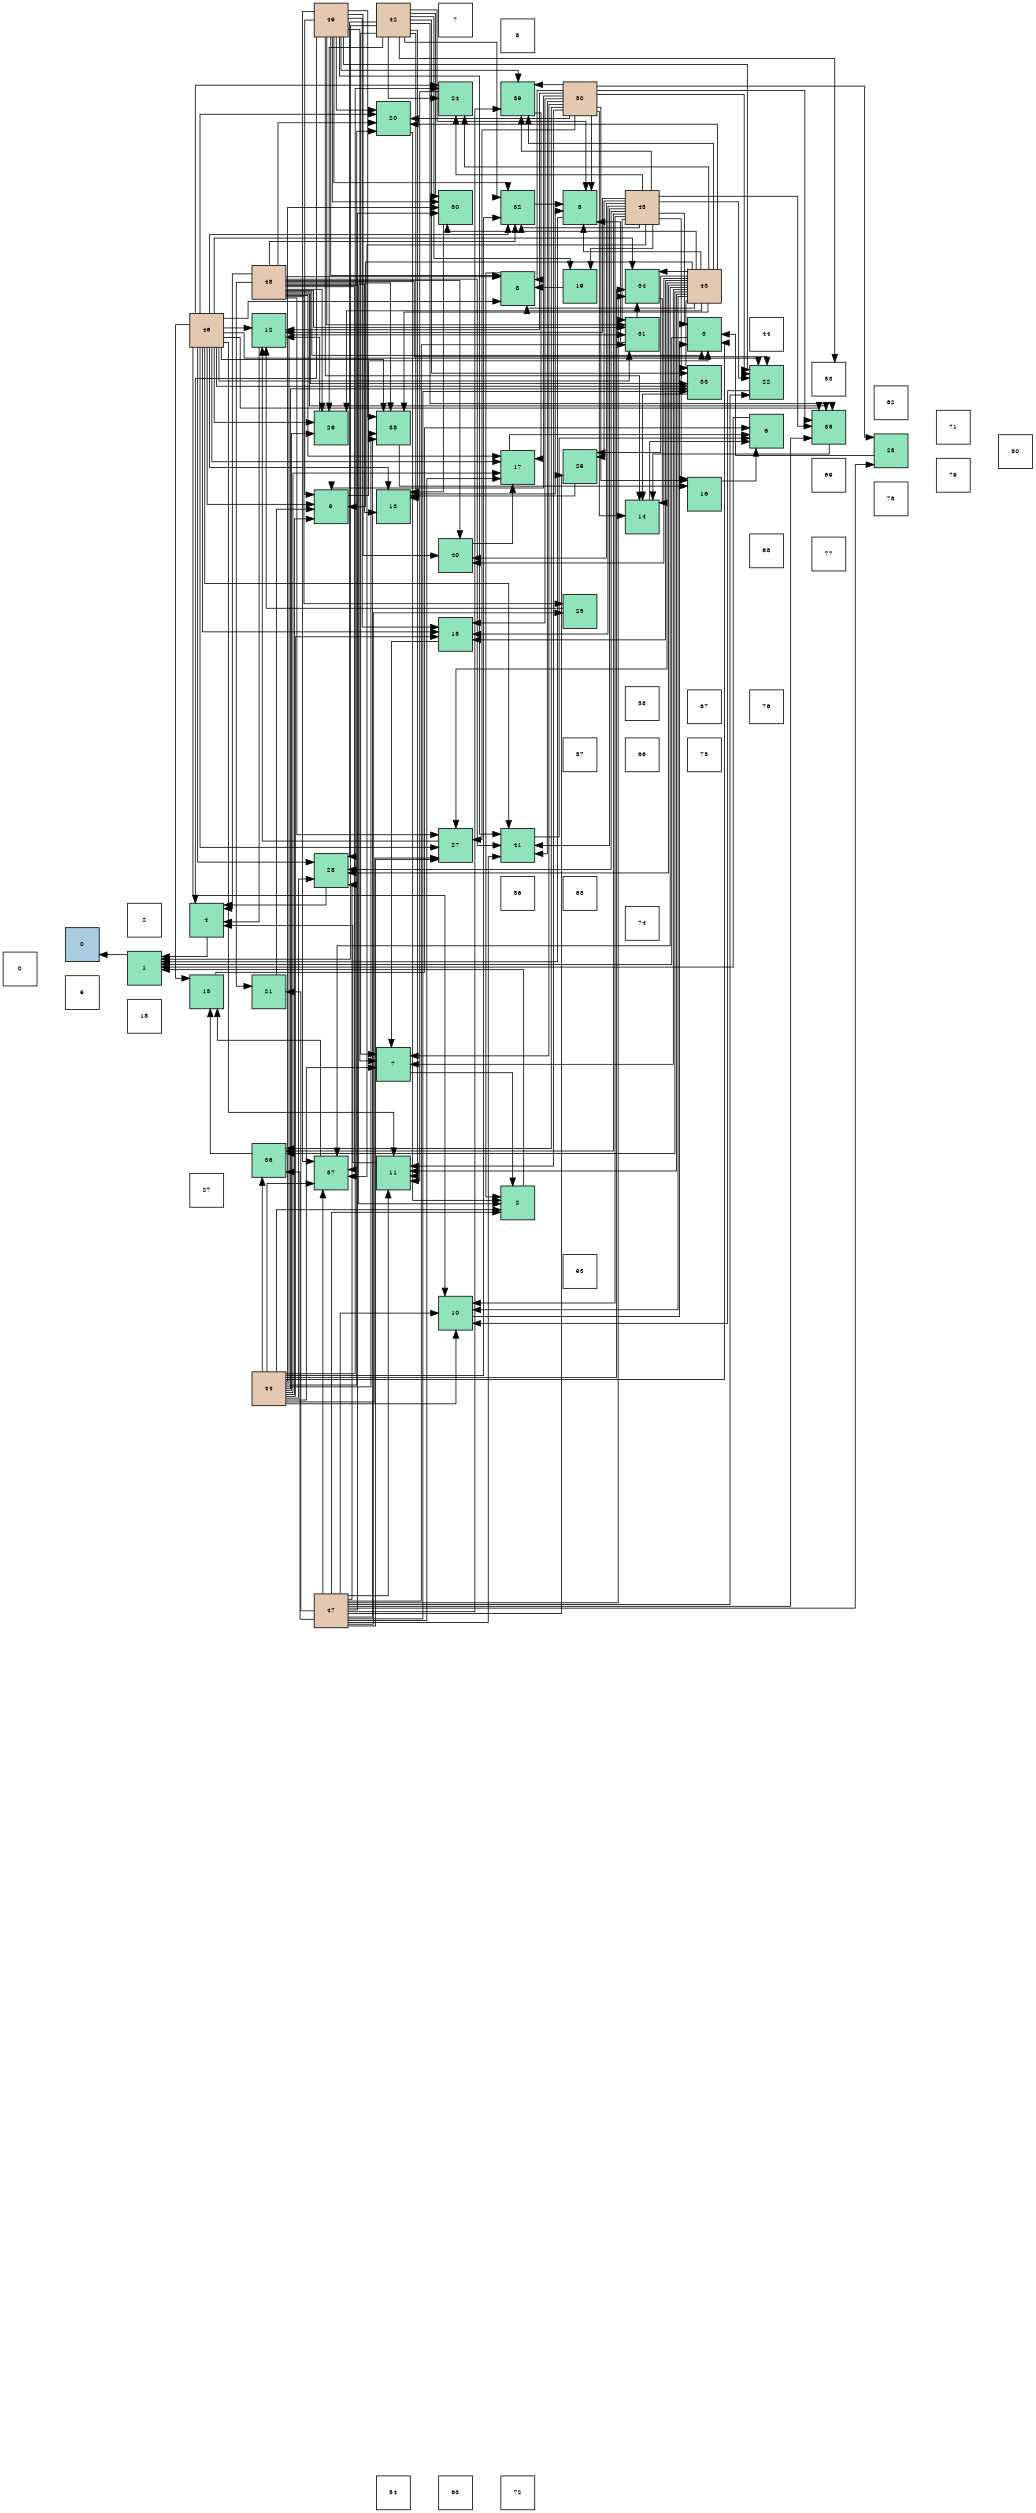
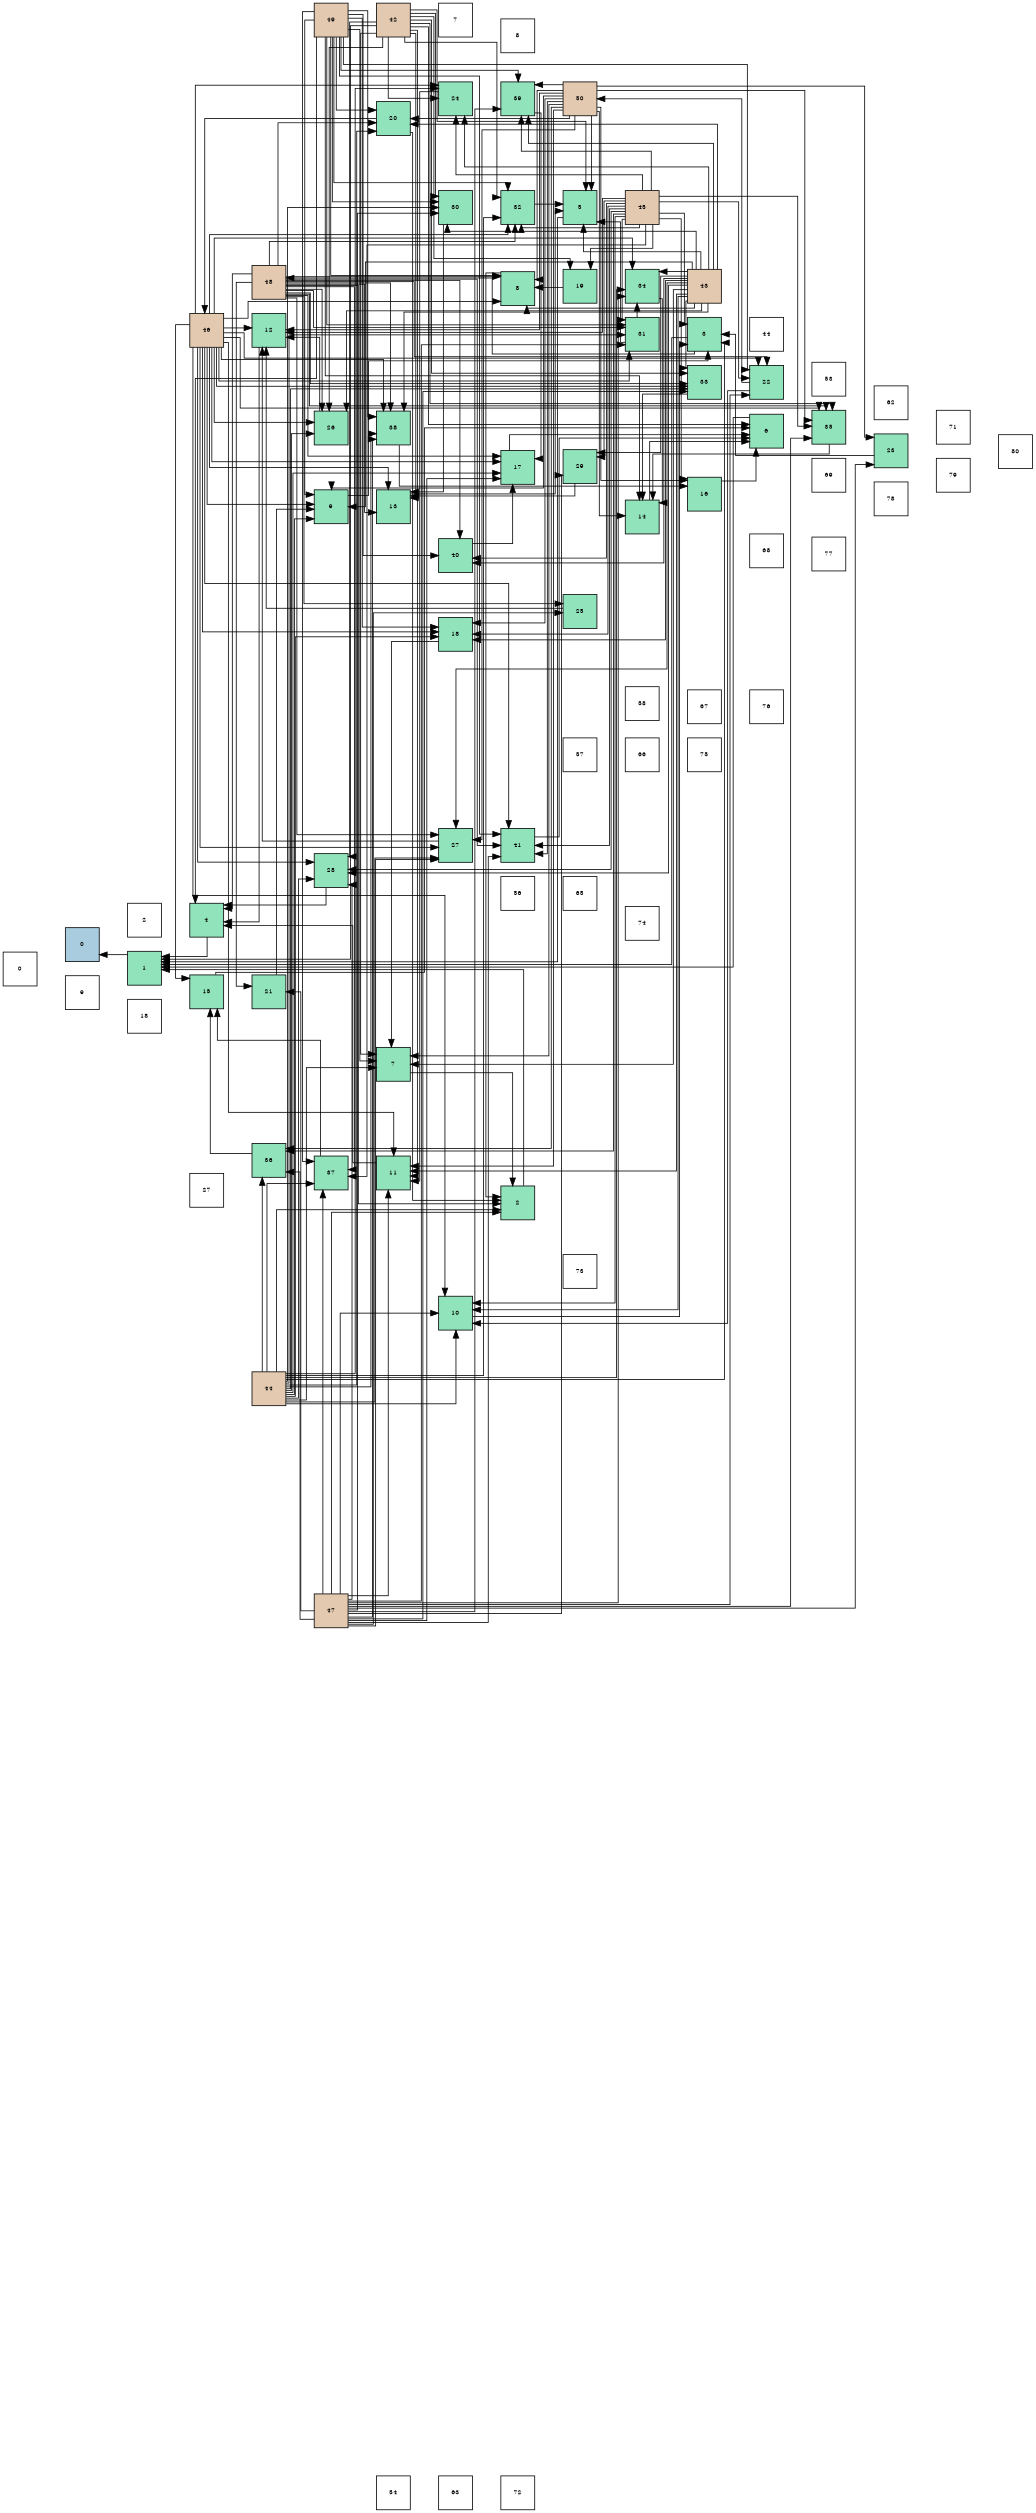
(754, 59) -> (428, 373)
(200, 130) -> (205, 126)
(744, 161) -> (742, 176)
(462, 355) -> (492, 319)
(649, 946) -> none
(670, 1154) -> none
(580, 1271) -> (580, 1271)
